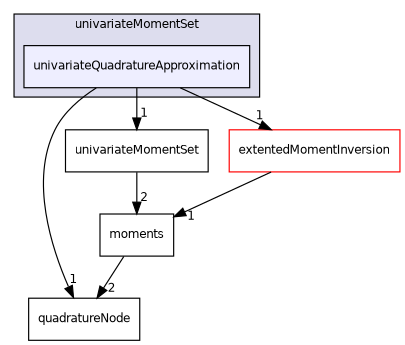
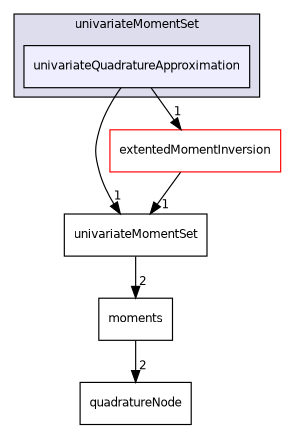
(44, 179) -> none
(228, 192) -> (169, 188)
